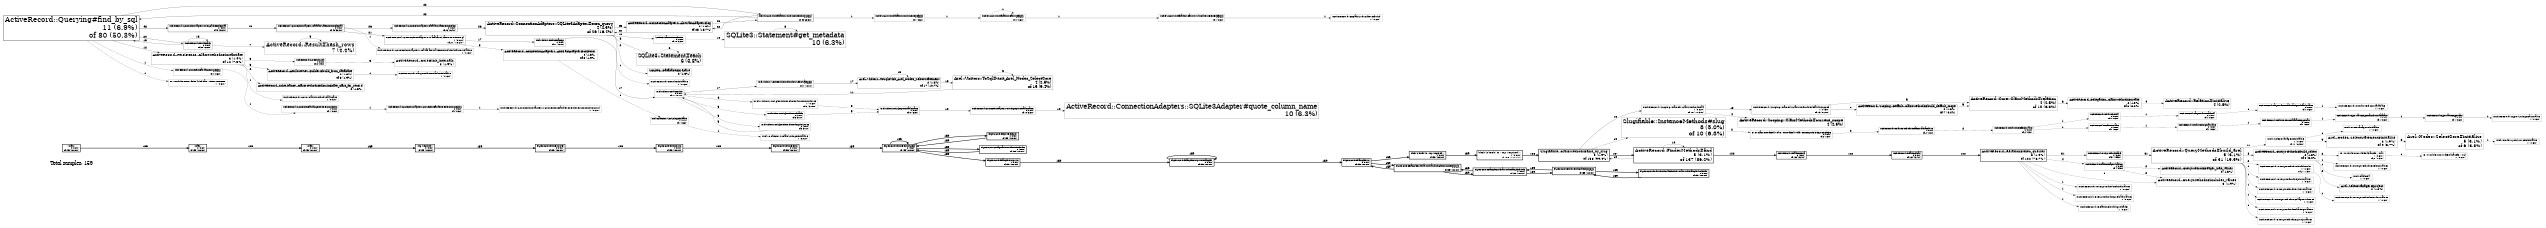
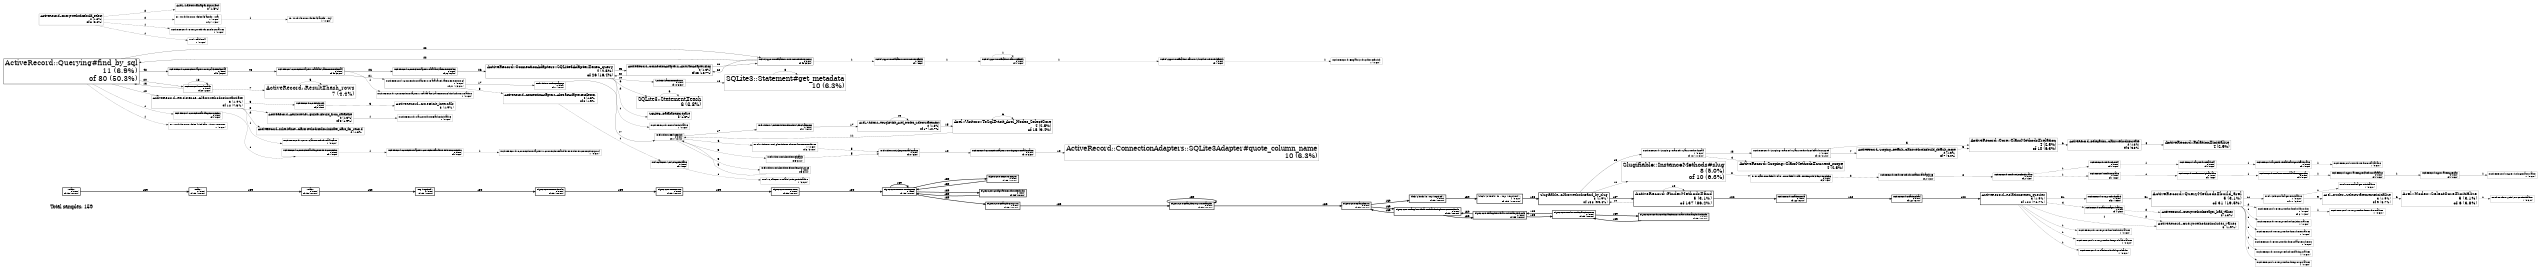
(2247, 155) -> none
